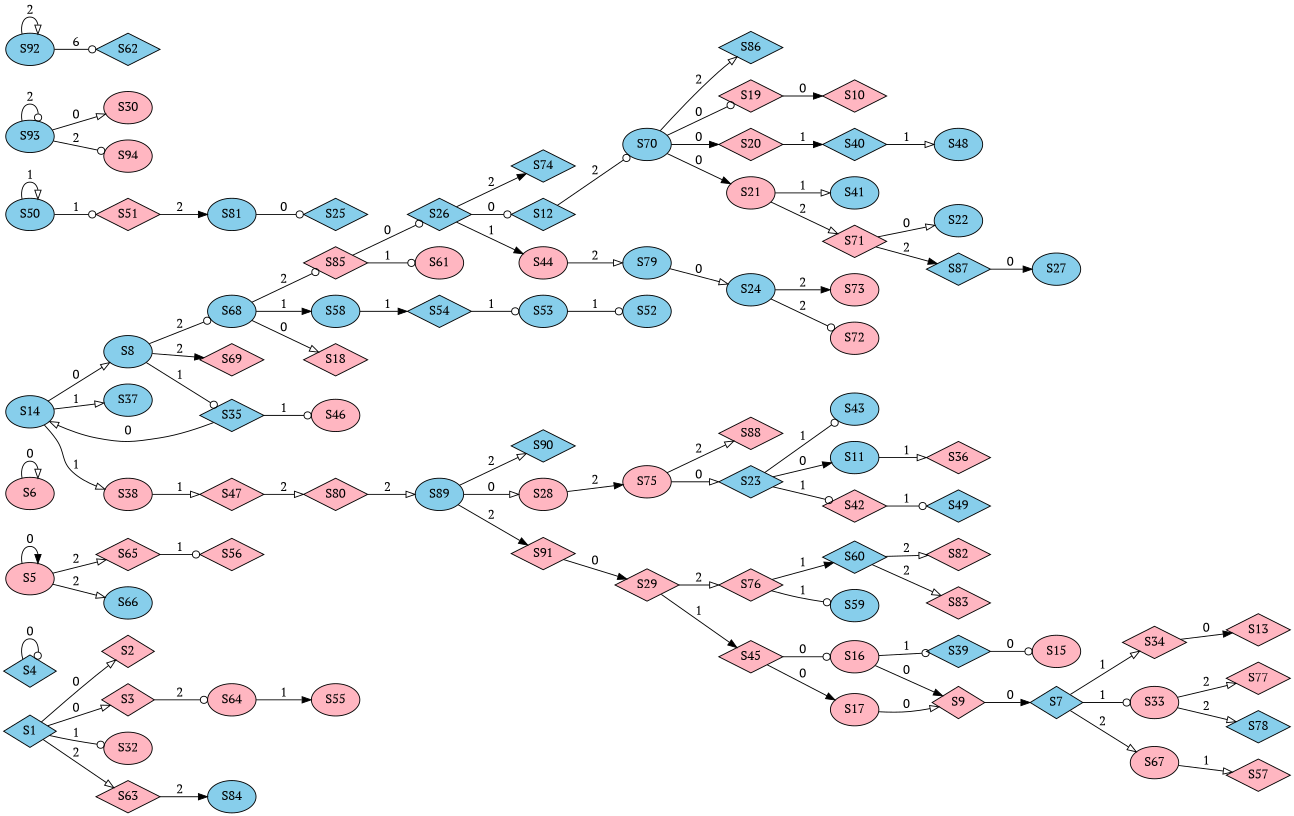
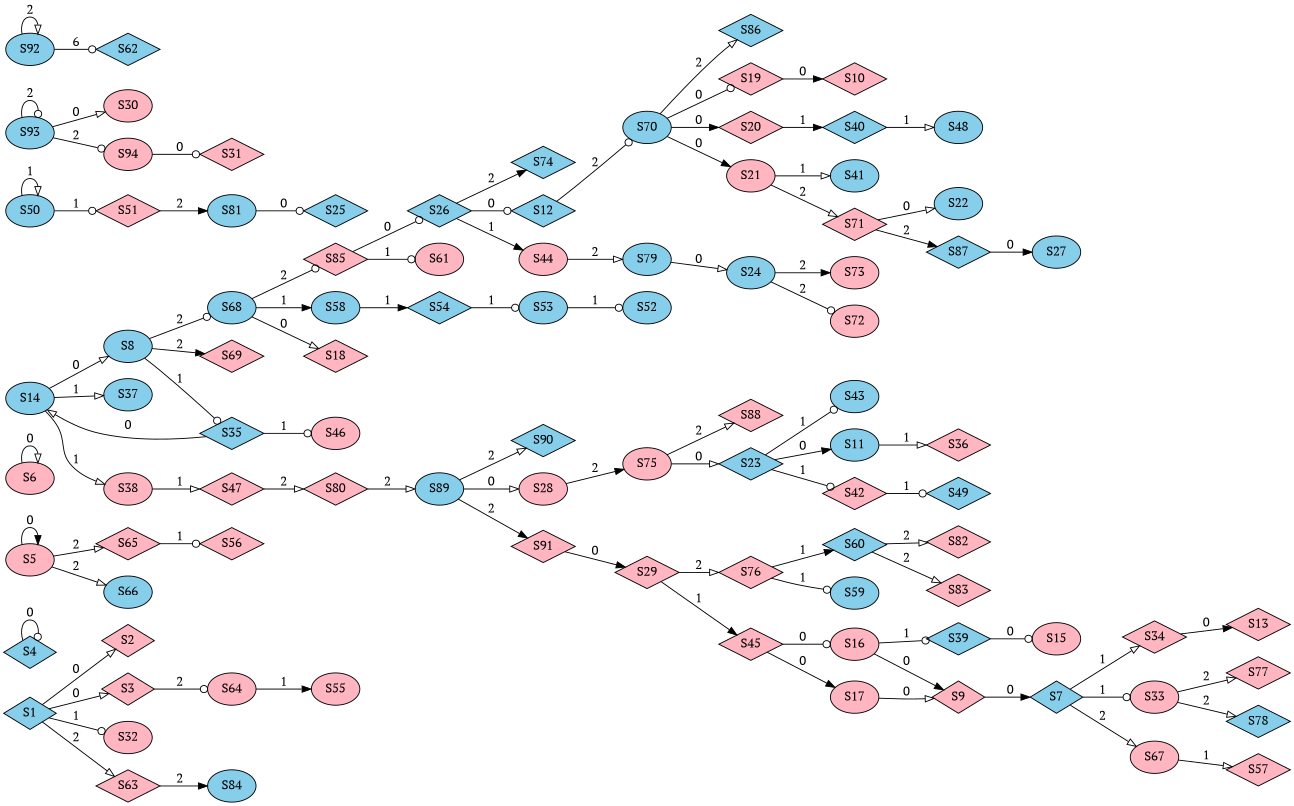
none -> (232, 154)
